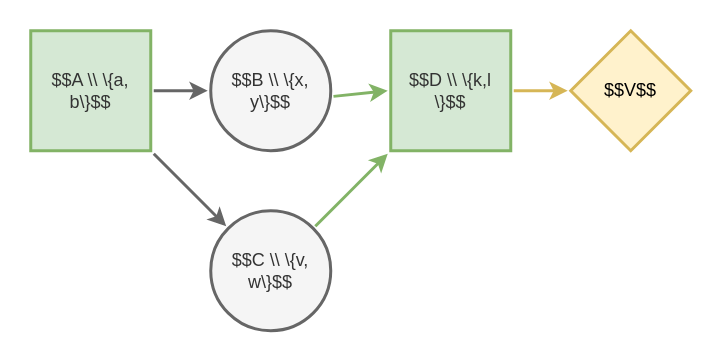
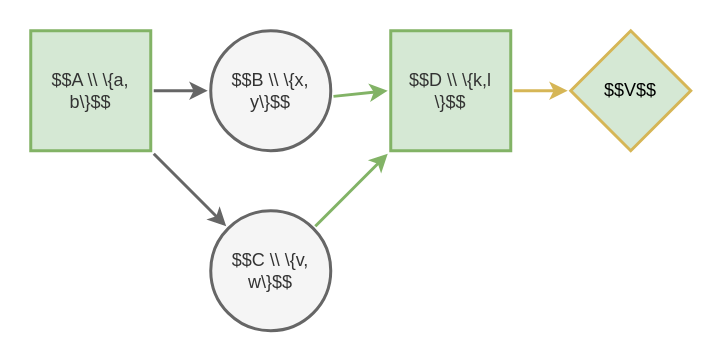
(631, 91) -> (631, 91)
